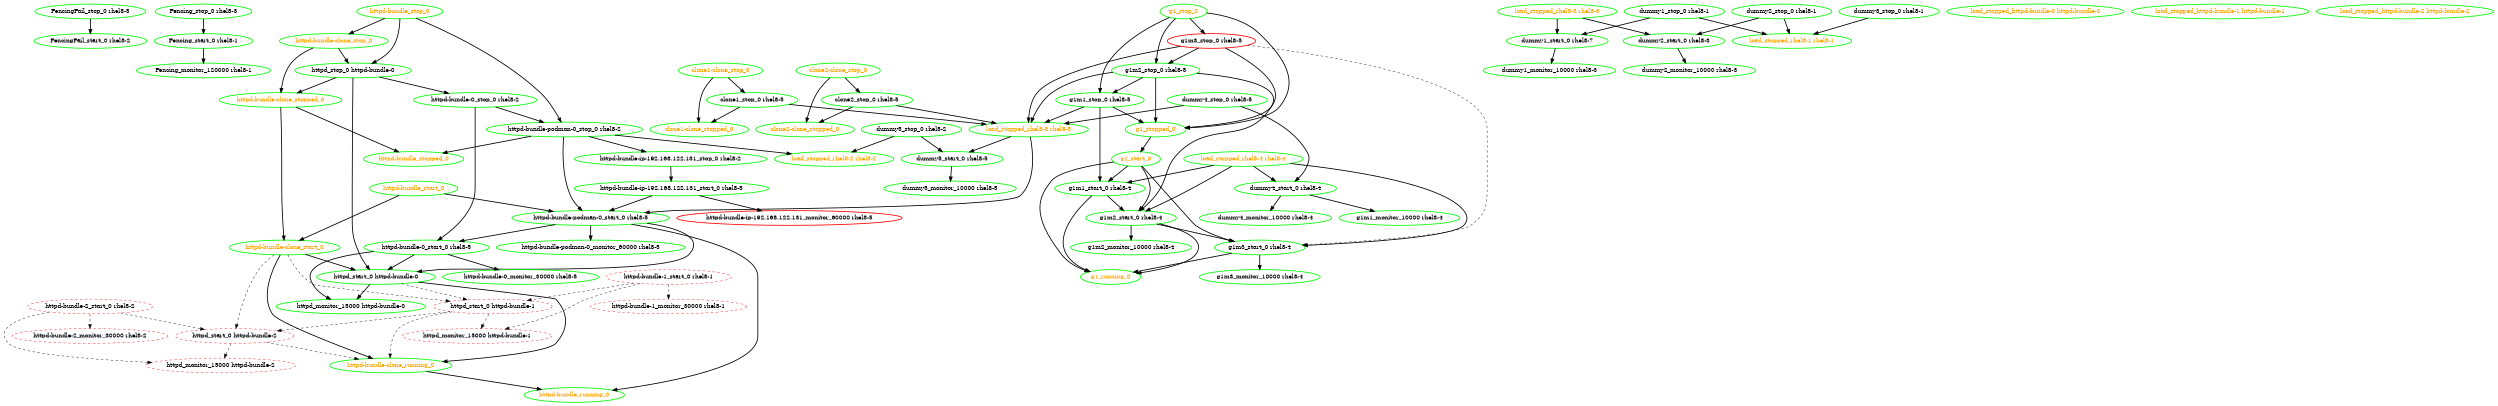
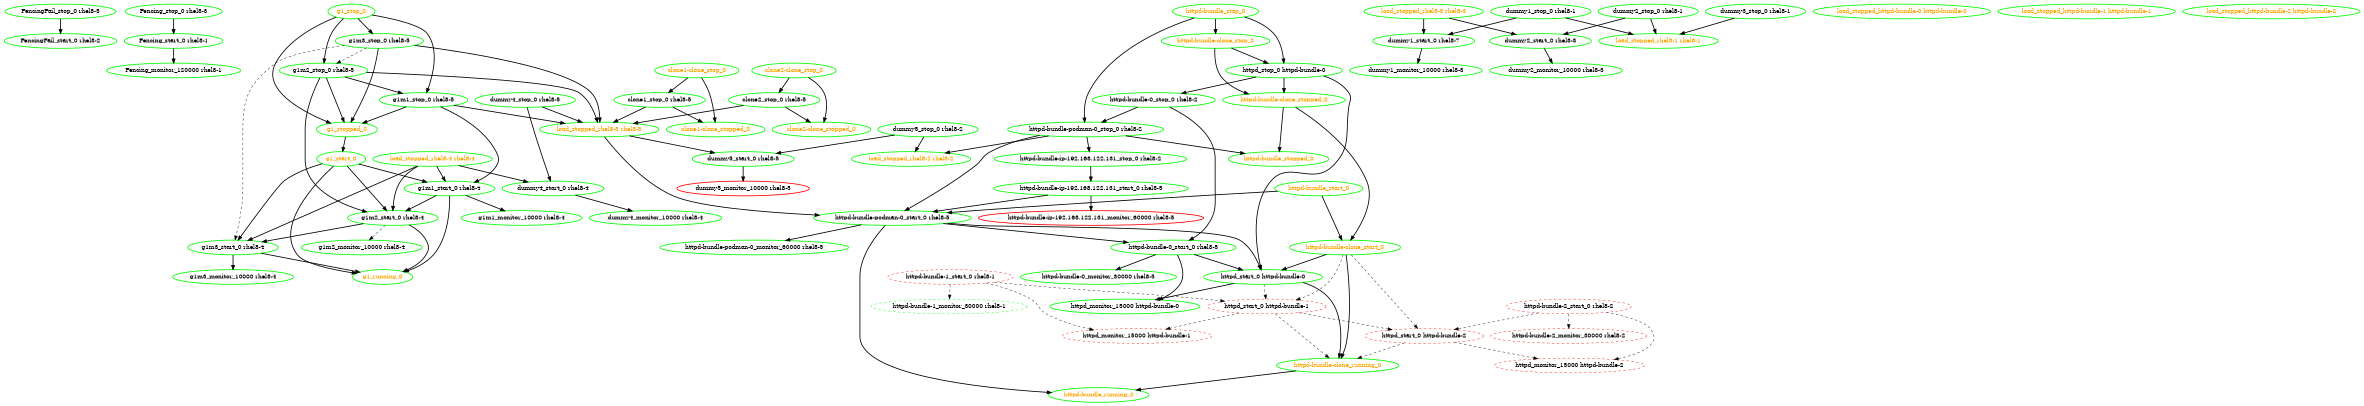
(1211, 41) -> (379, 41)
(1185, 55) -> (353, 55)
(950, 188) -> (743, 188)
(1340, 203) -> (483, 202)
(1131, 231) -> (379, 231)
(669, 306) -> (949, 306)
